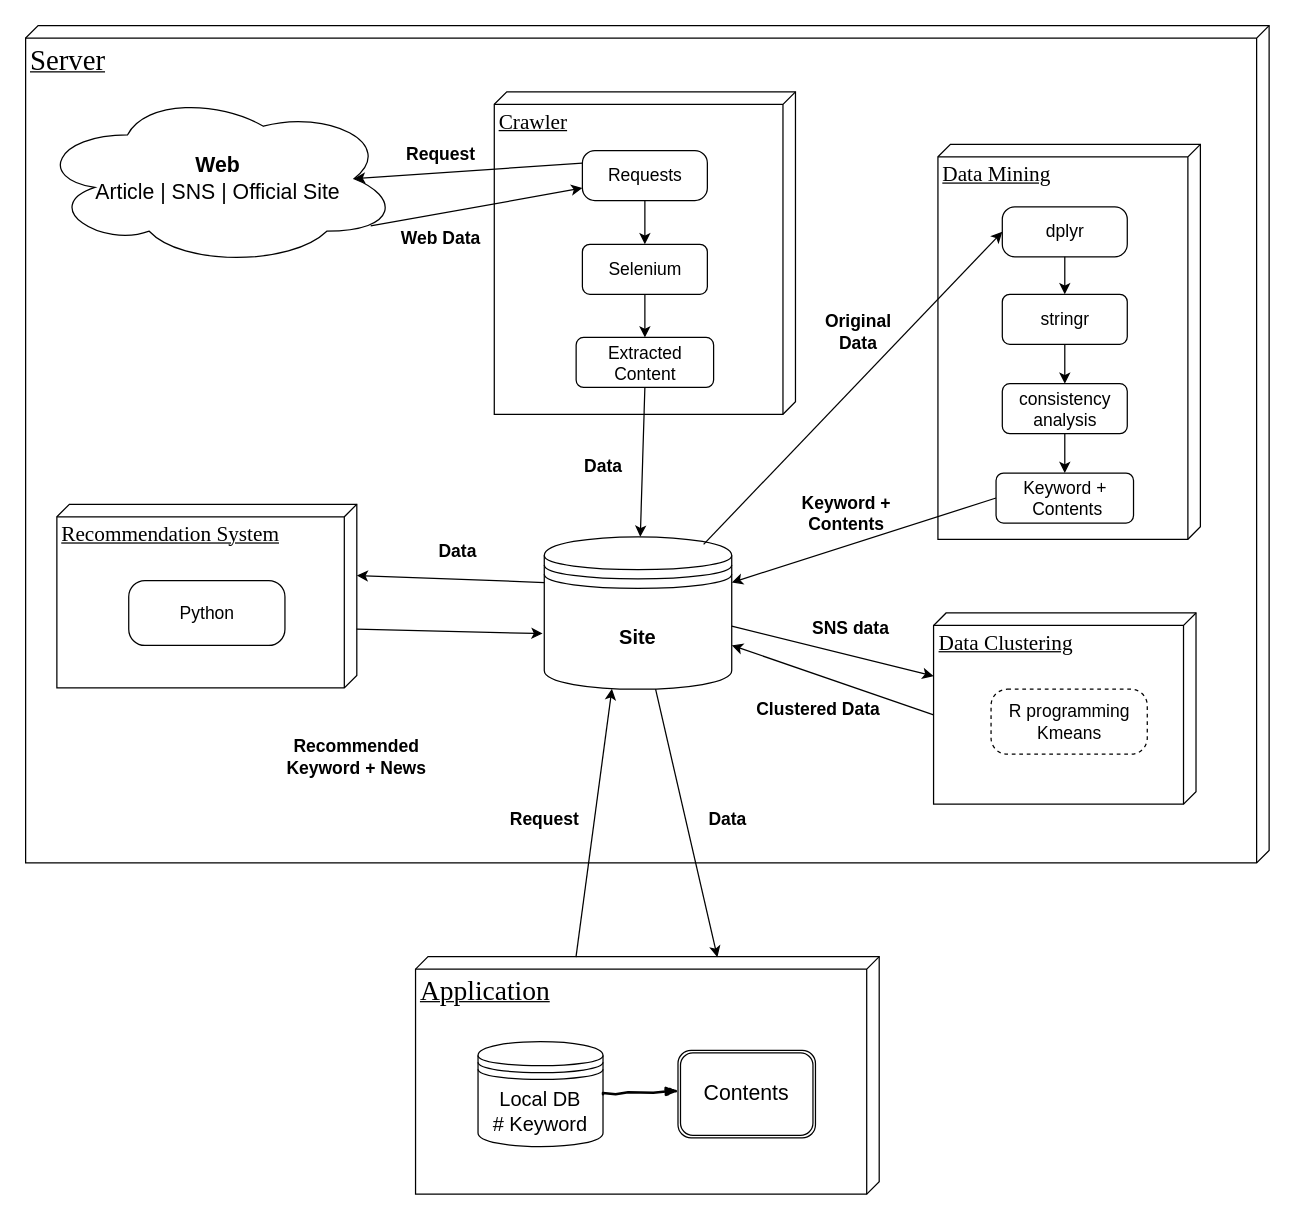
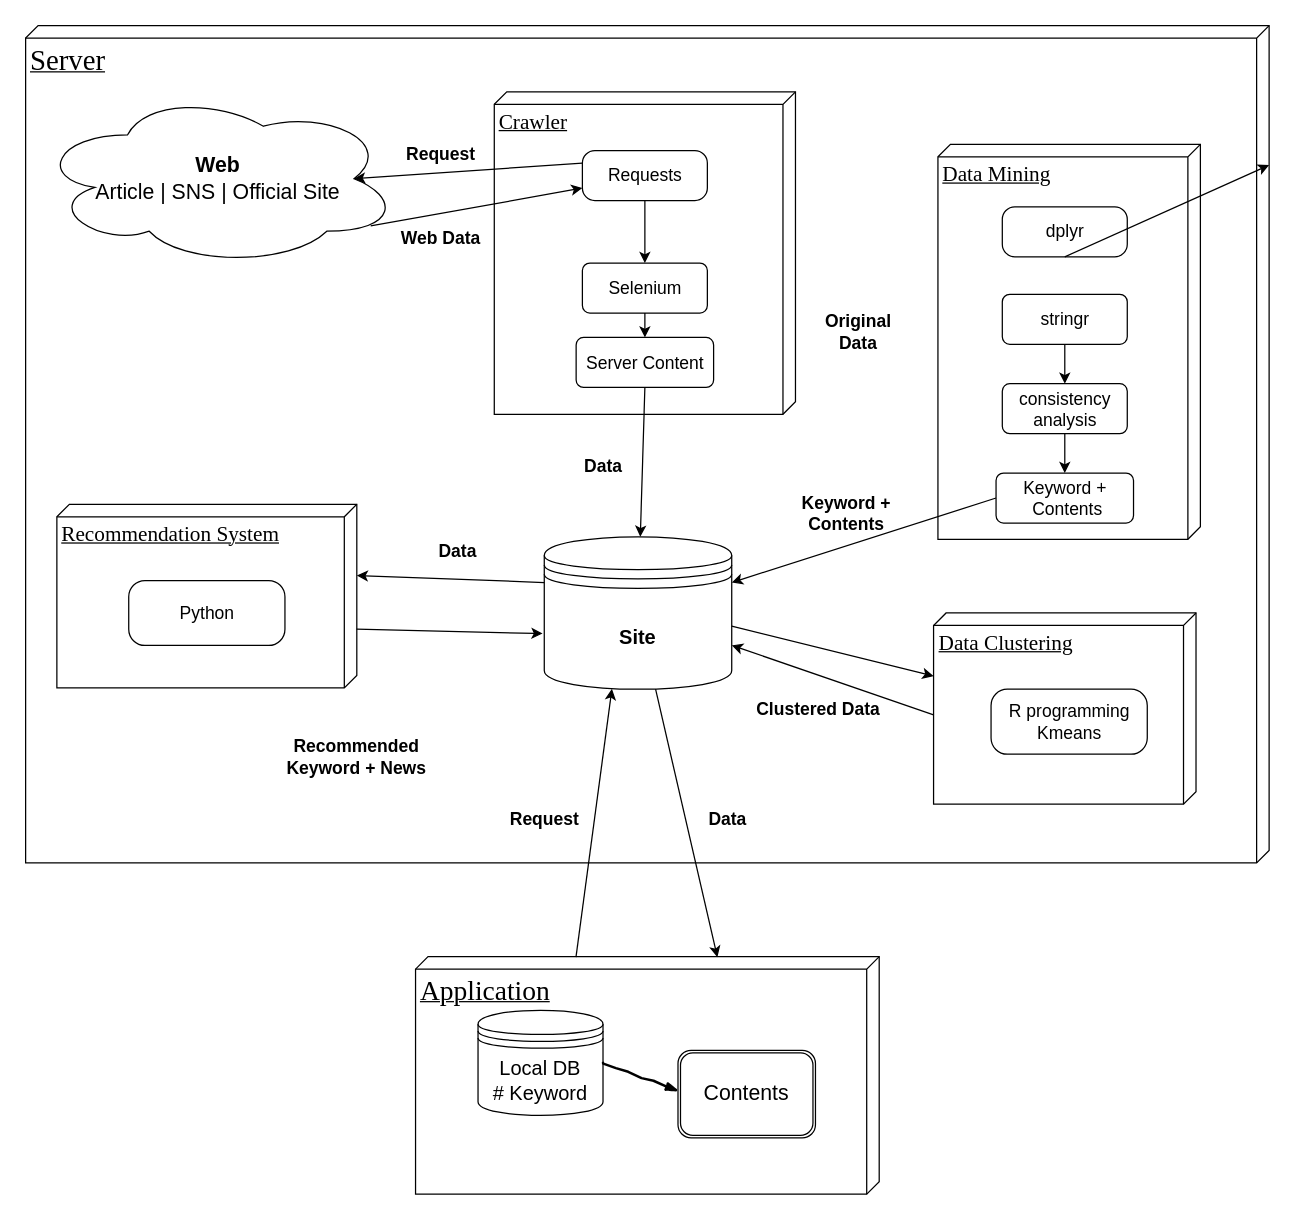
(645, 269) -> (645, 288)
(1065, 271) -> (1203, 195)
(646, 363) -> (646, 363)
(850, 391) -> none
(851, 628) -> none
(1069, 722) -> (1069, 722)
(541, 1094) -> (541, 1063)
